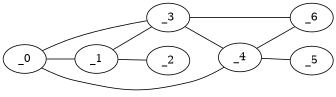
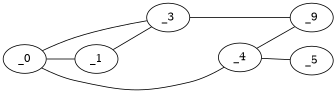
(312, 18) -> (312, 18)
(204, 37) -> none
(168, 61) -> none
